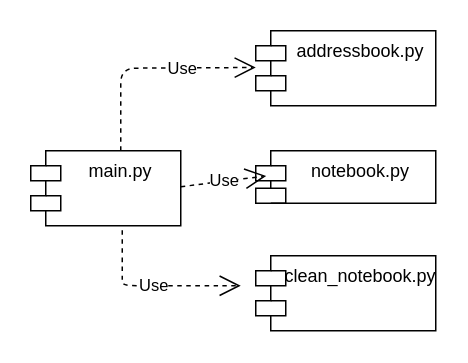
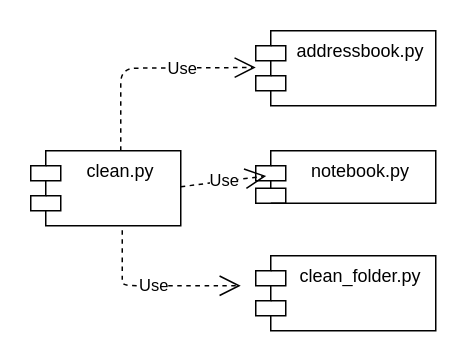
(120, 171) -> (120, 171)
(360, 276) -> (360, 276)
